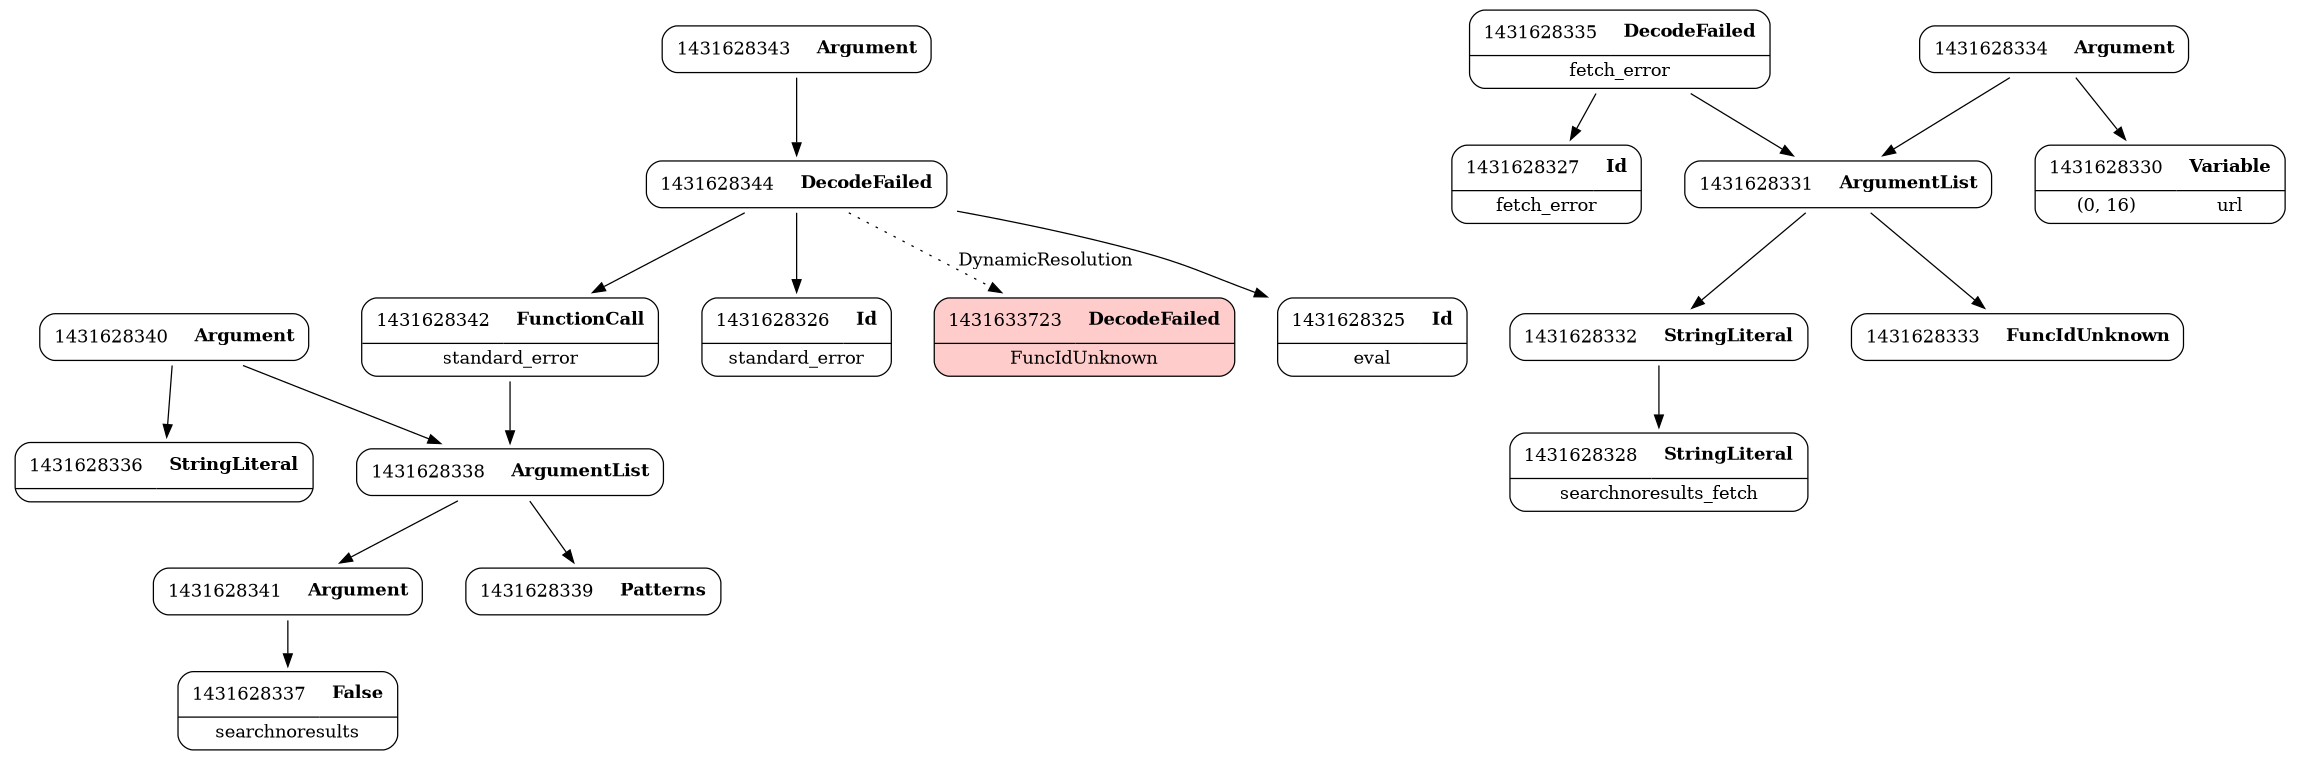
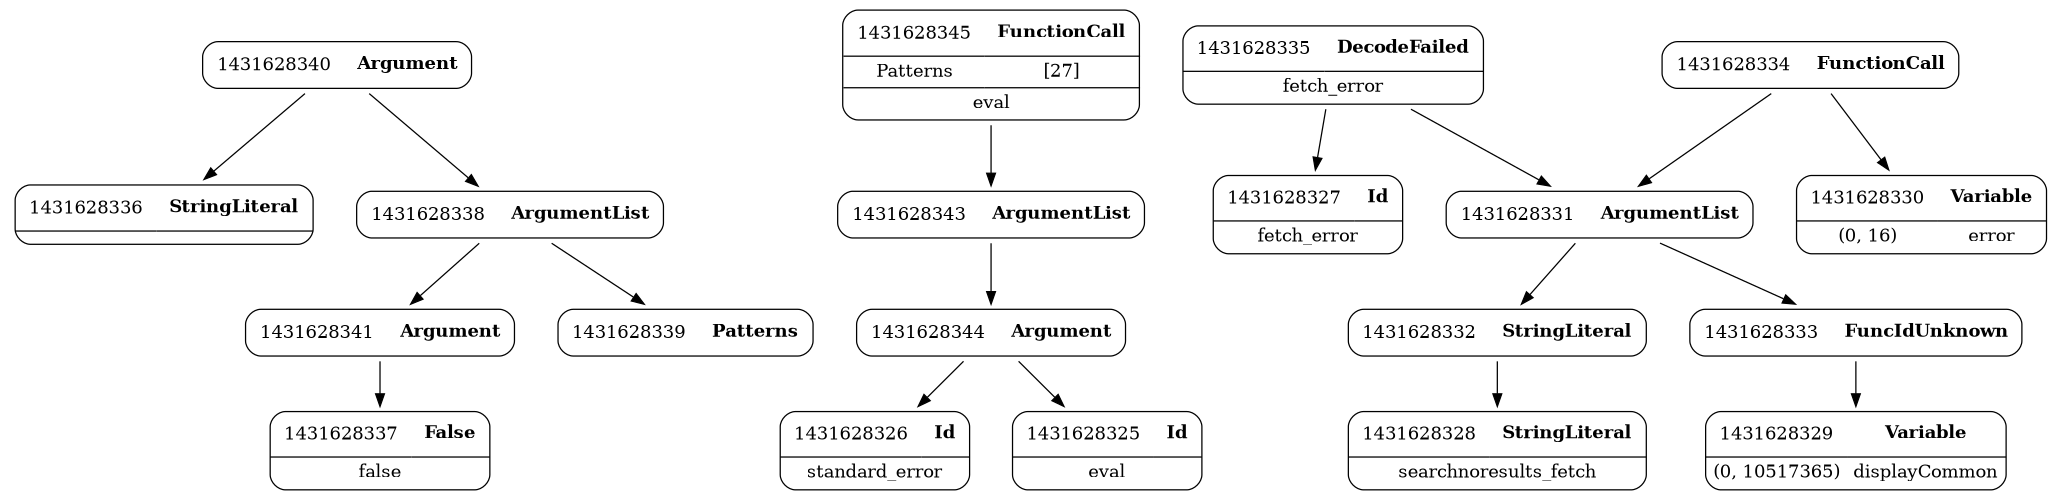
(867, 48) -> (1062, 213)
(2125, 48) -> (1881, 64)
none -> (991, 65)
(867, 183) -> (1062, 331)
(2230, 206) -> (1992, 236)
(510, 337) -> none
(1084, 337) -> none
none -> (1856, 451)
(288, 732) -> (380, 472)
